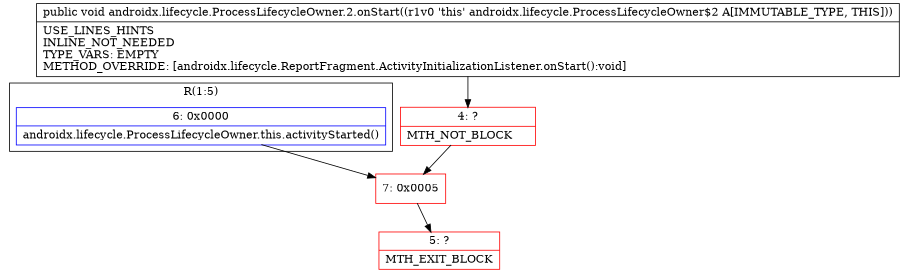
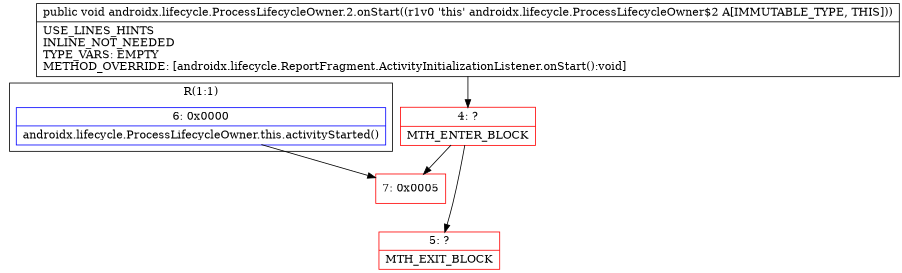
(201, 92) -> (201, 92)
(460, 135) -> (468, 135)
(422, 214) -> (457, 185)
